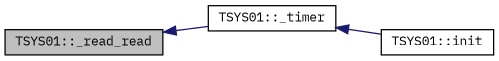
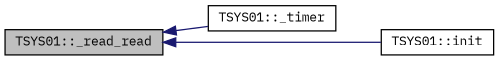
(365, 32) -> (278, 42)
